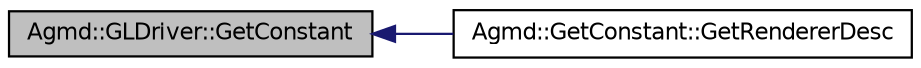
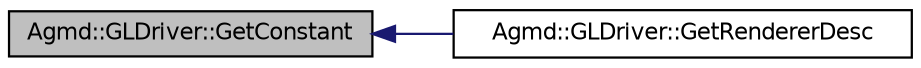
(683, 34) -> (683, 34)
